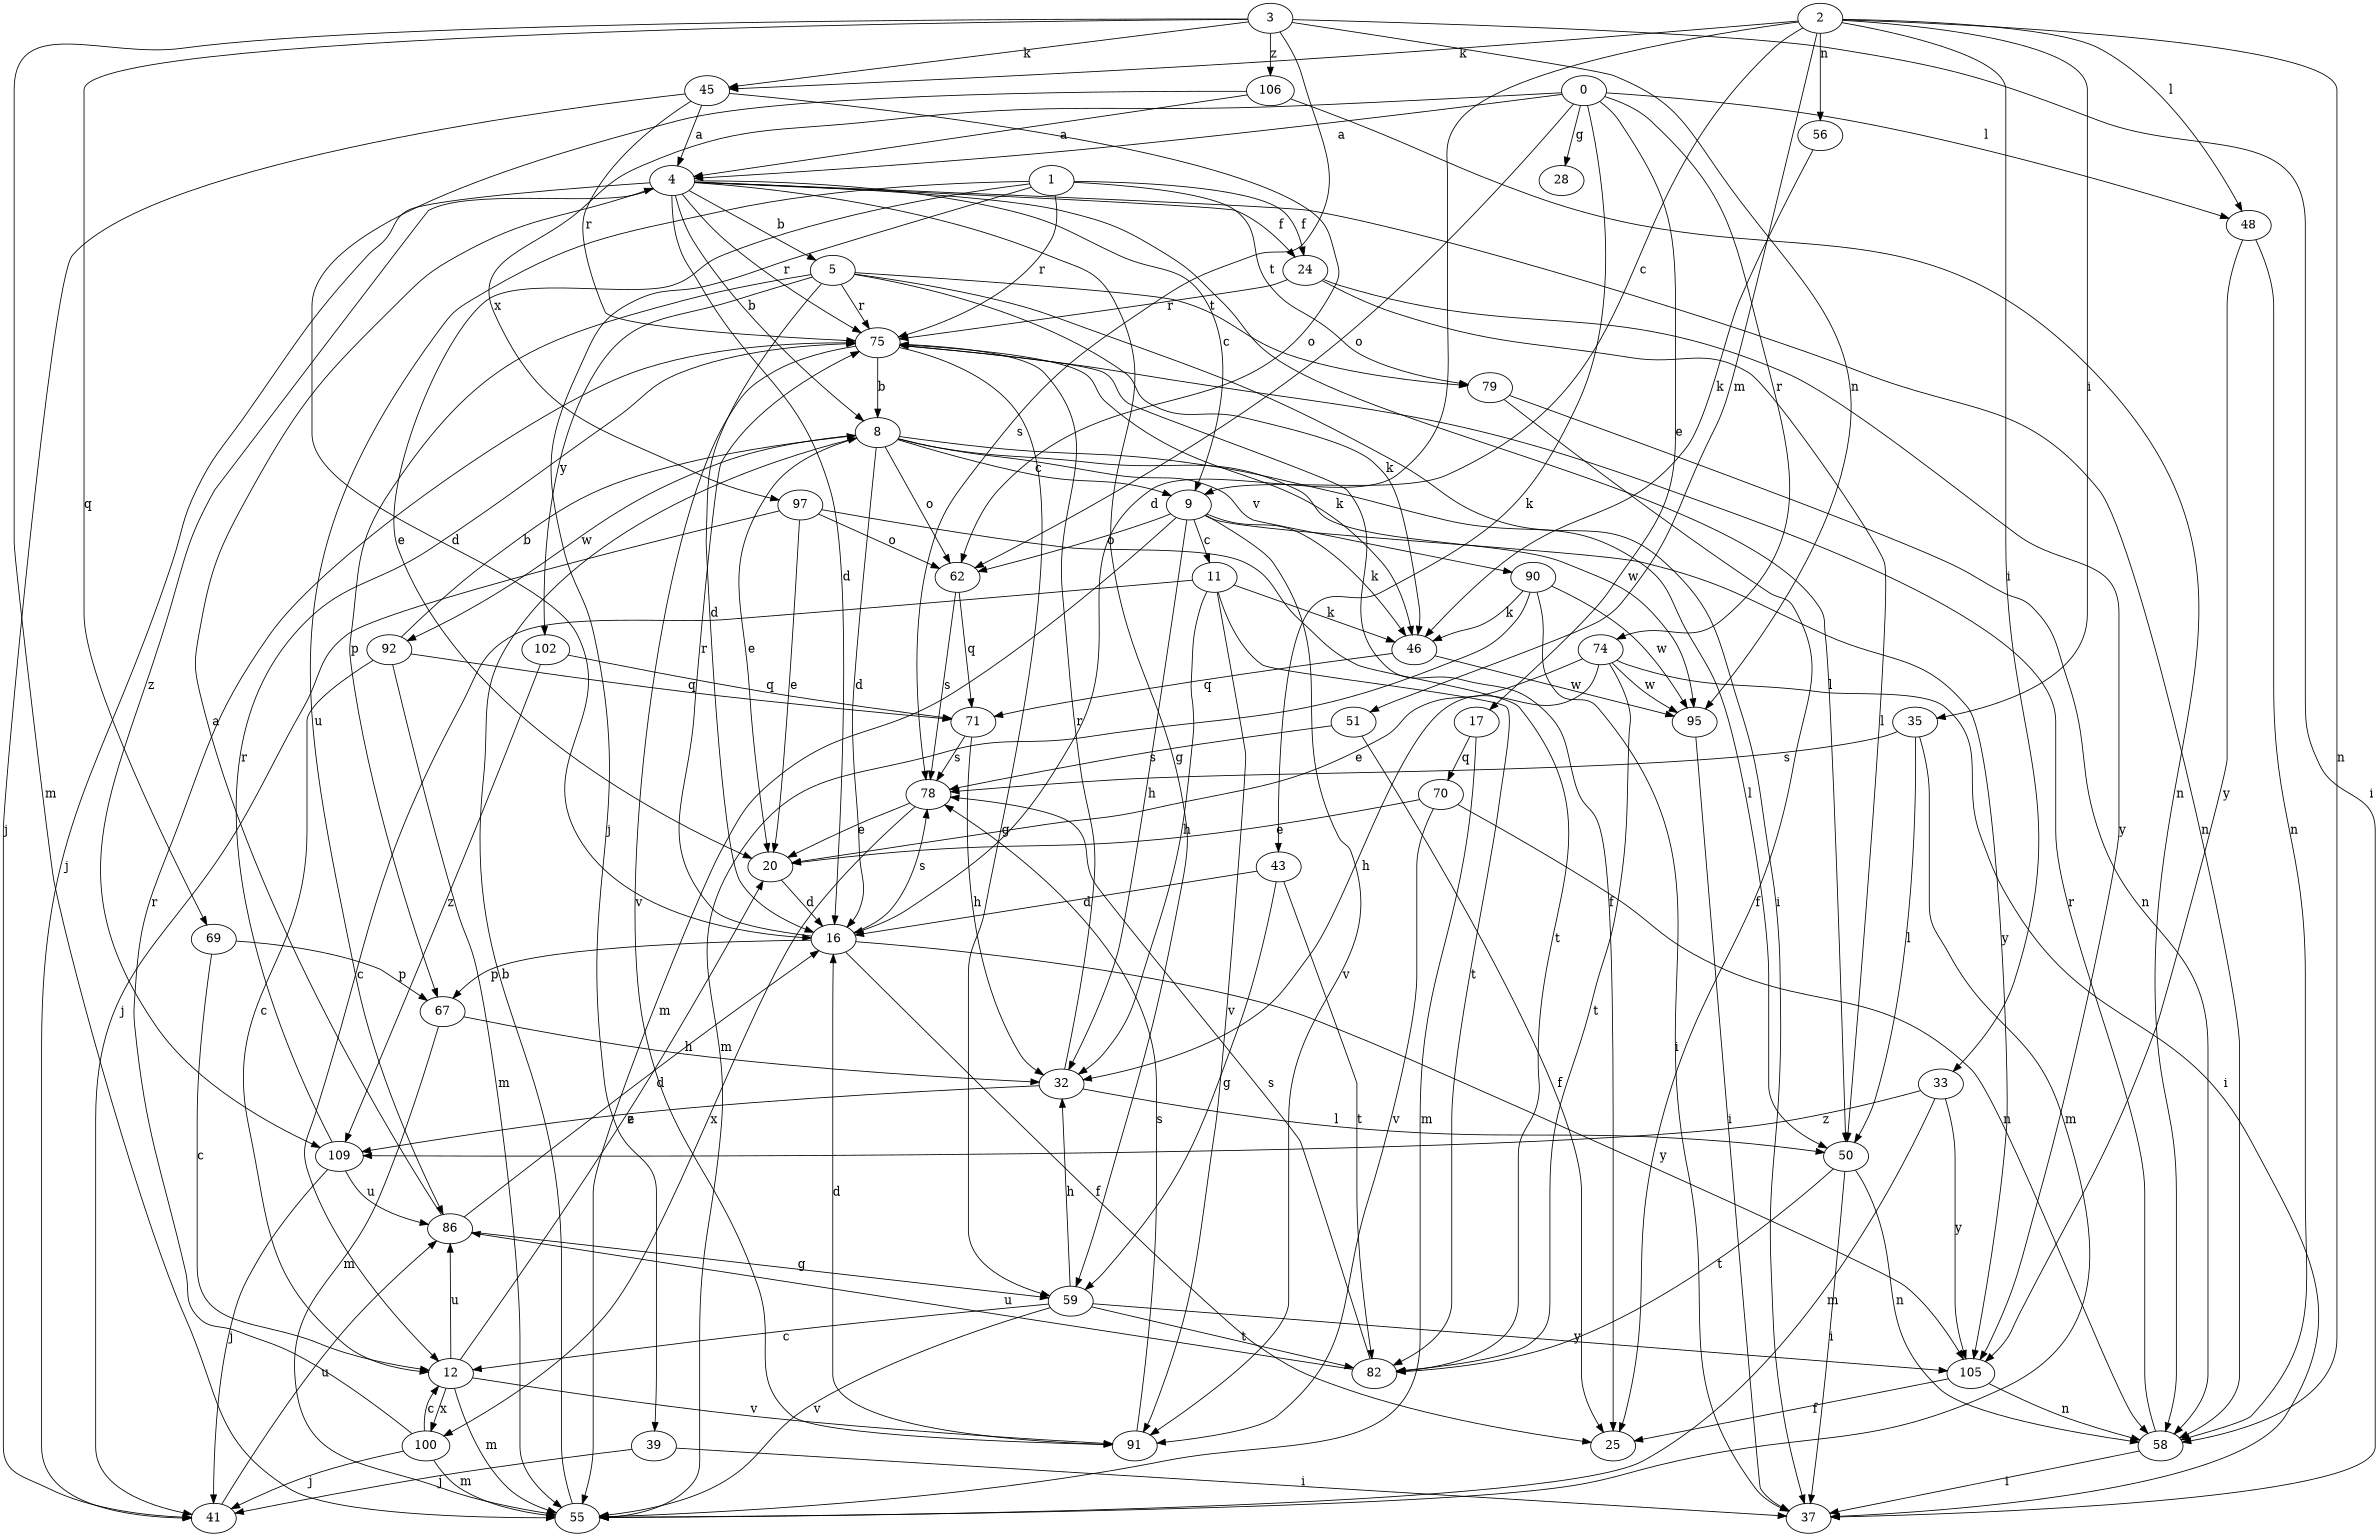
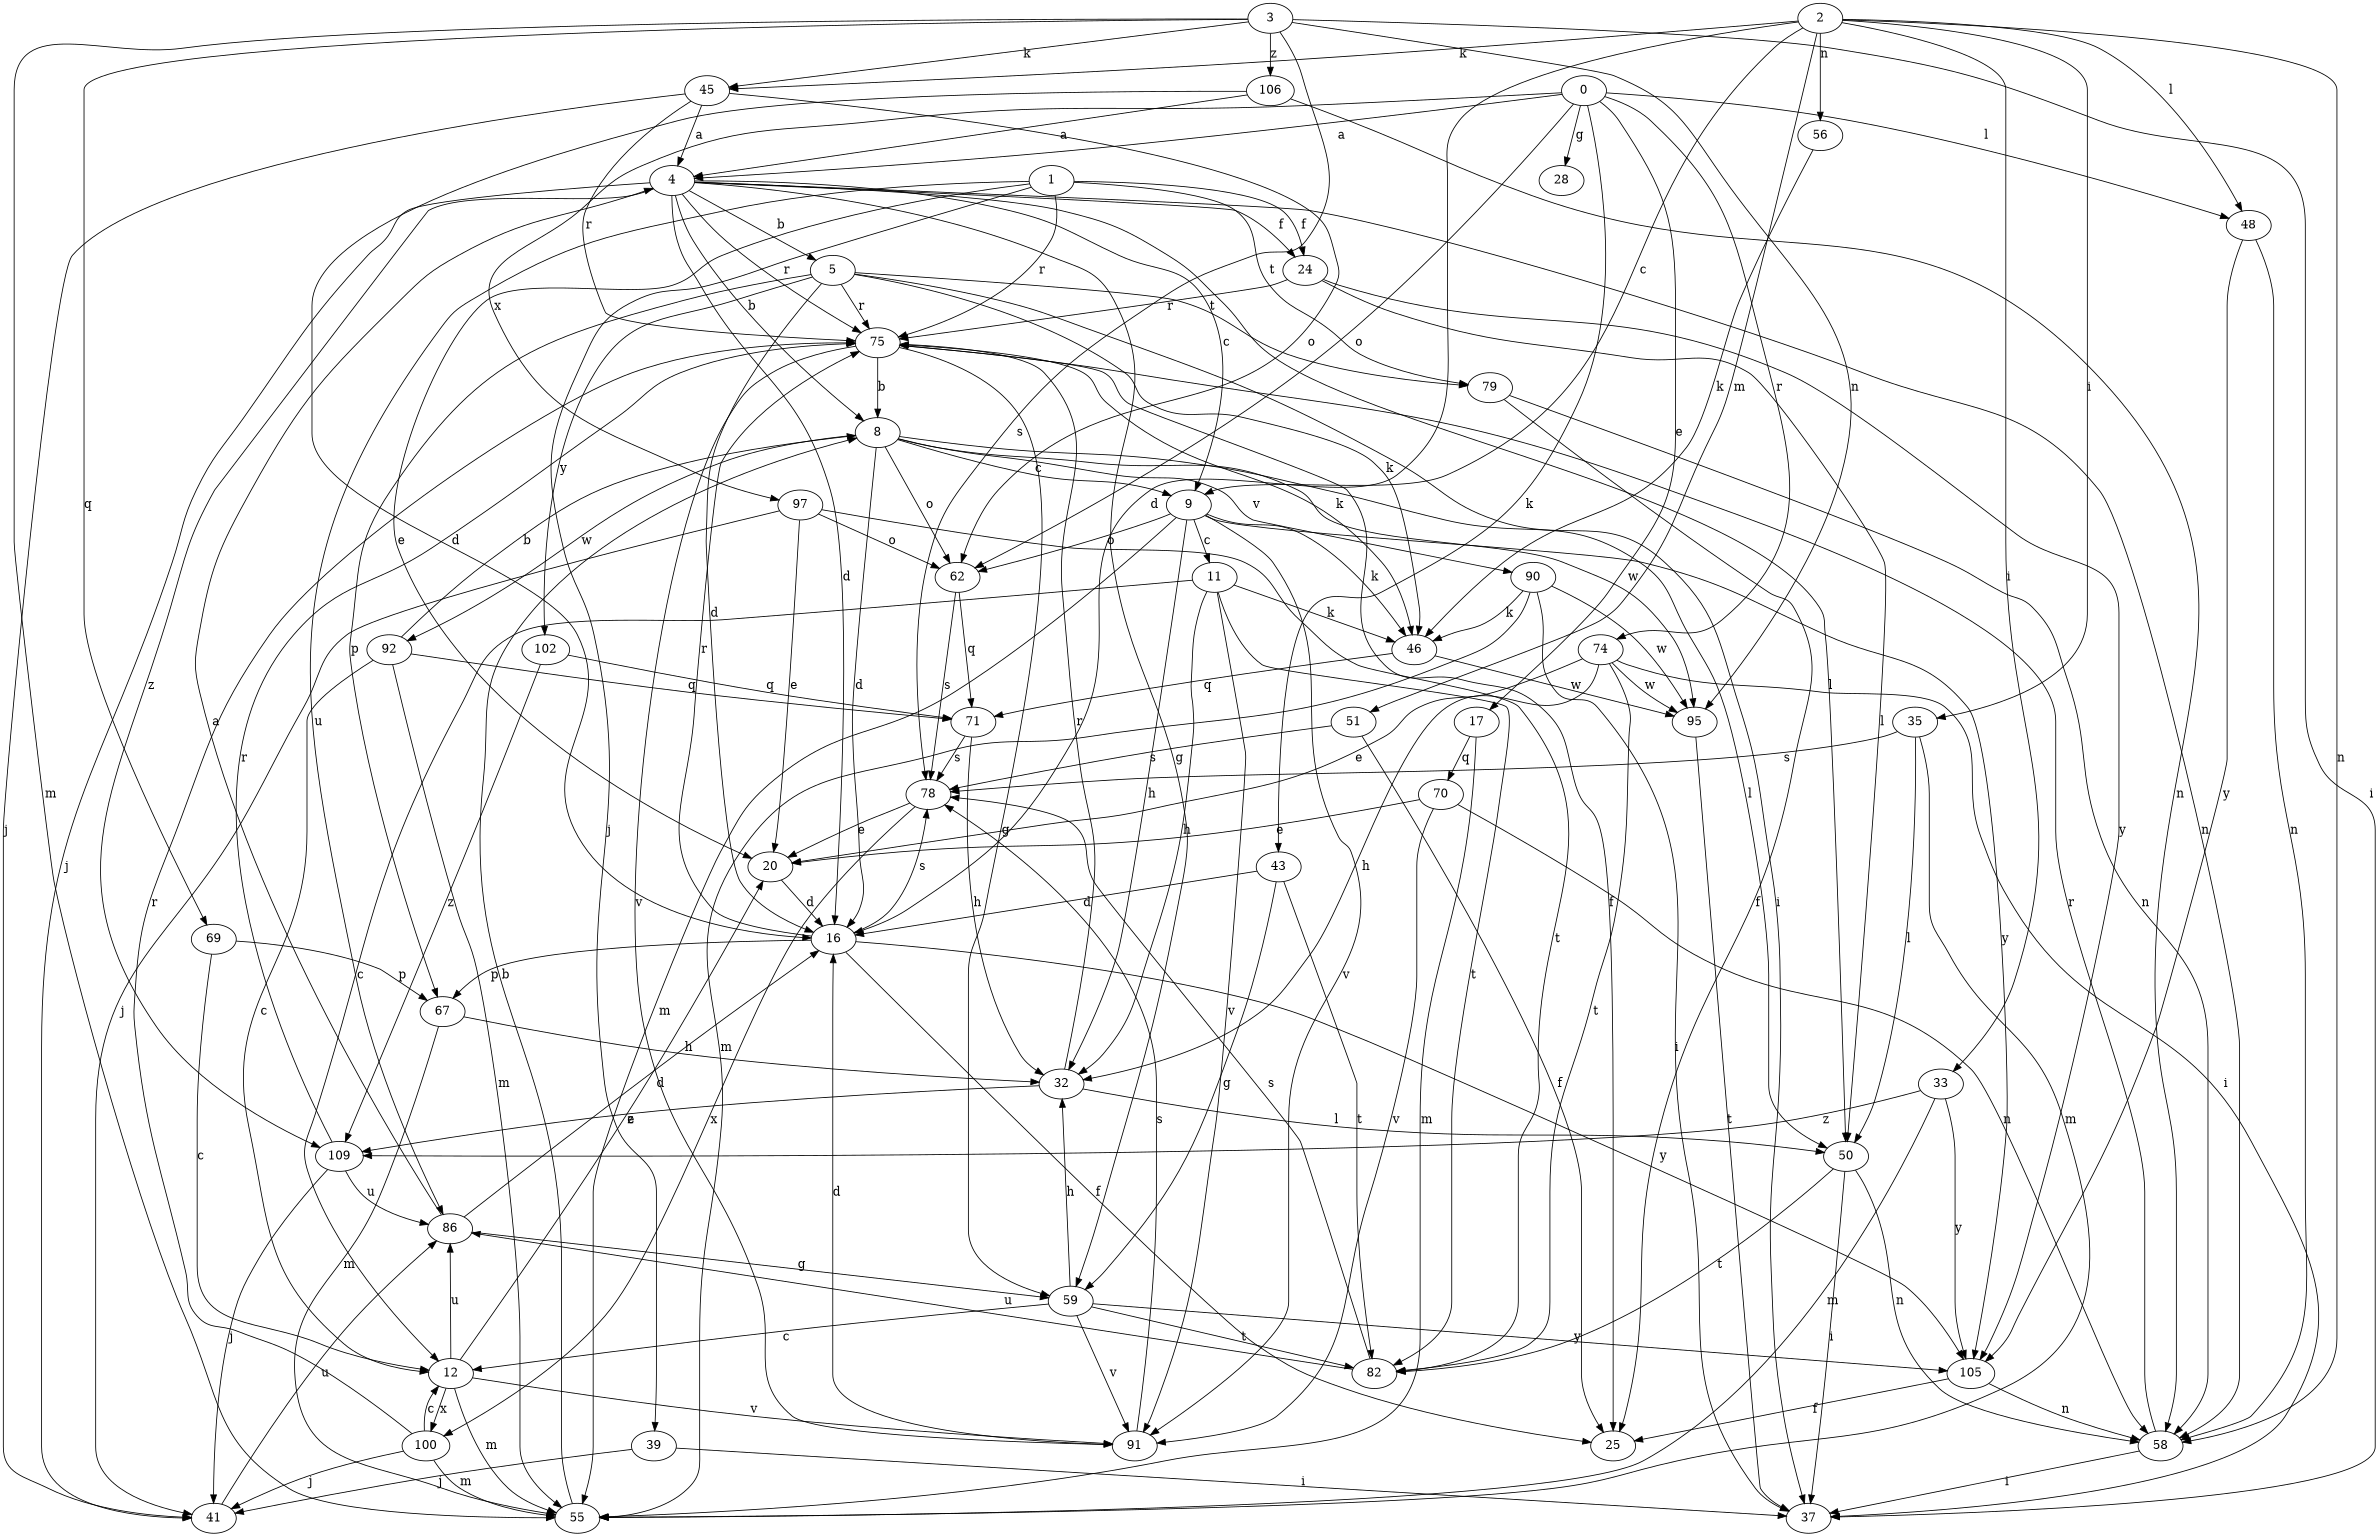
(741, 613) -> none
(1730, 1120) -> (1730, 1120)
(820, 1400) -> (1101, 1370)
